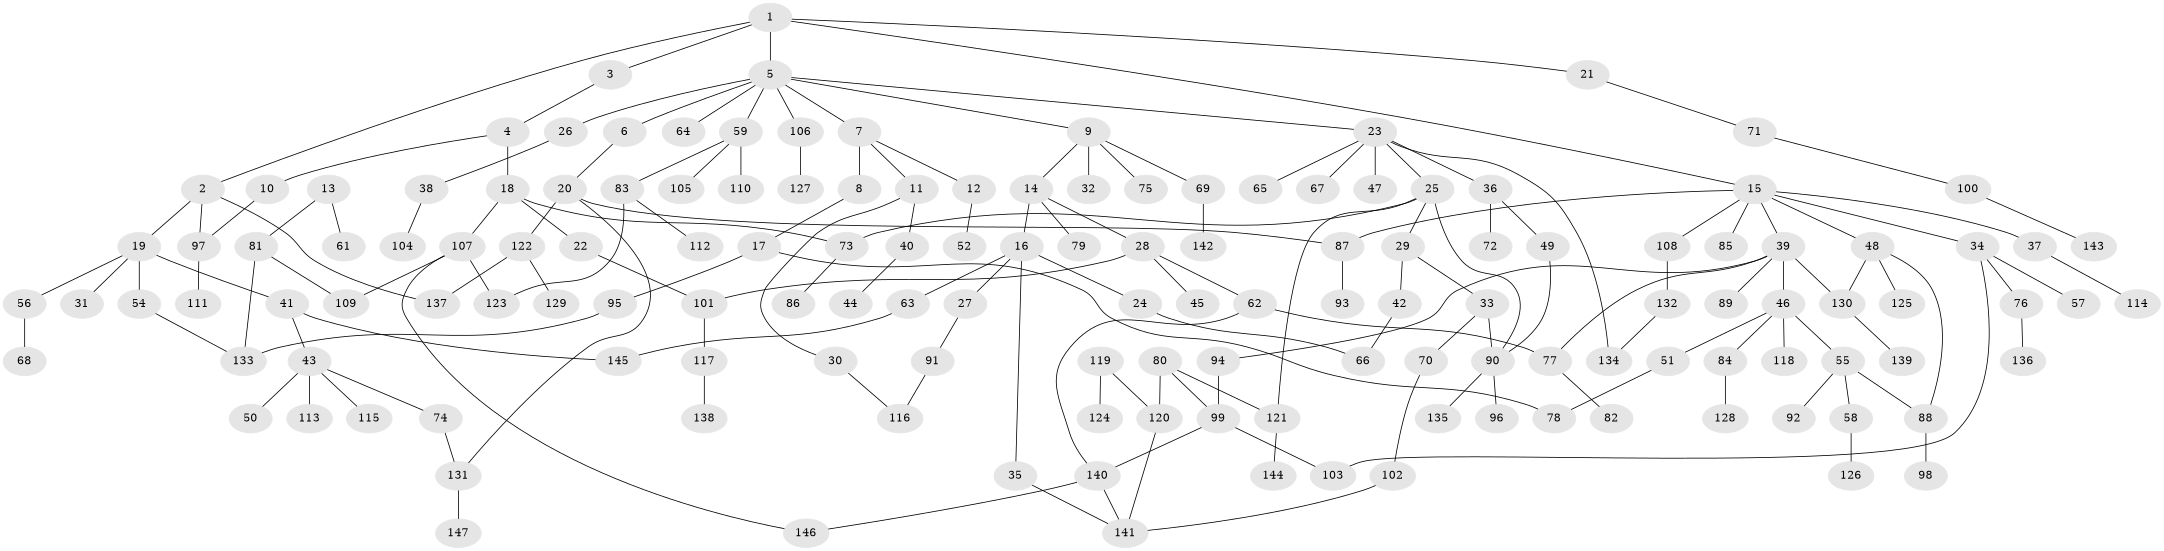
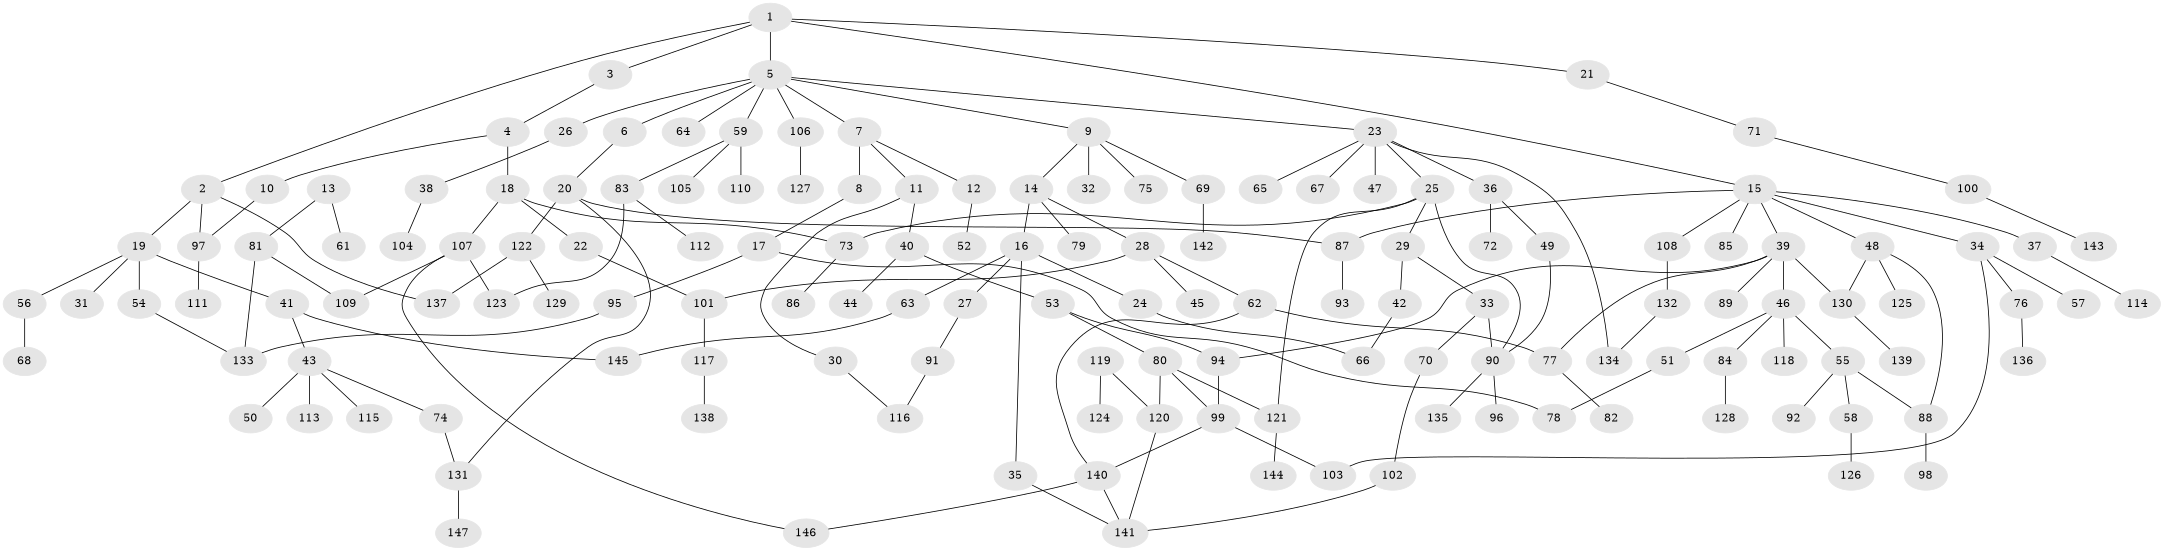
none -> (1053, 304)
